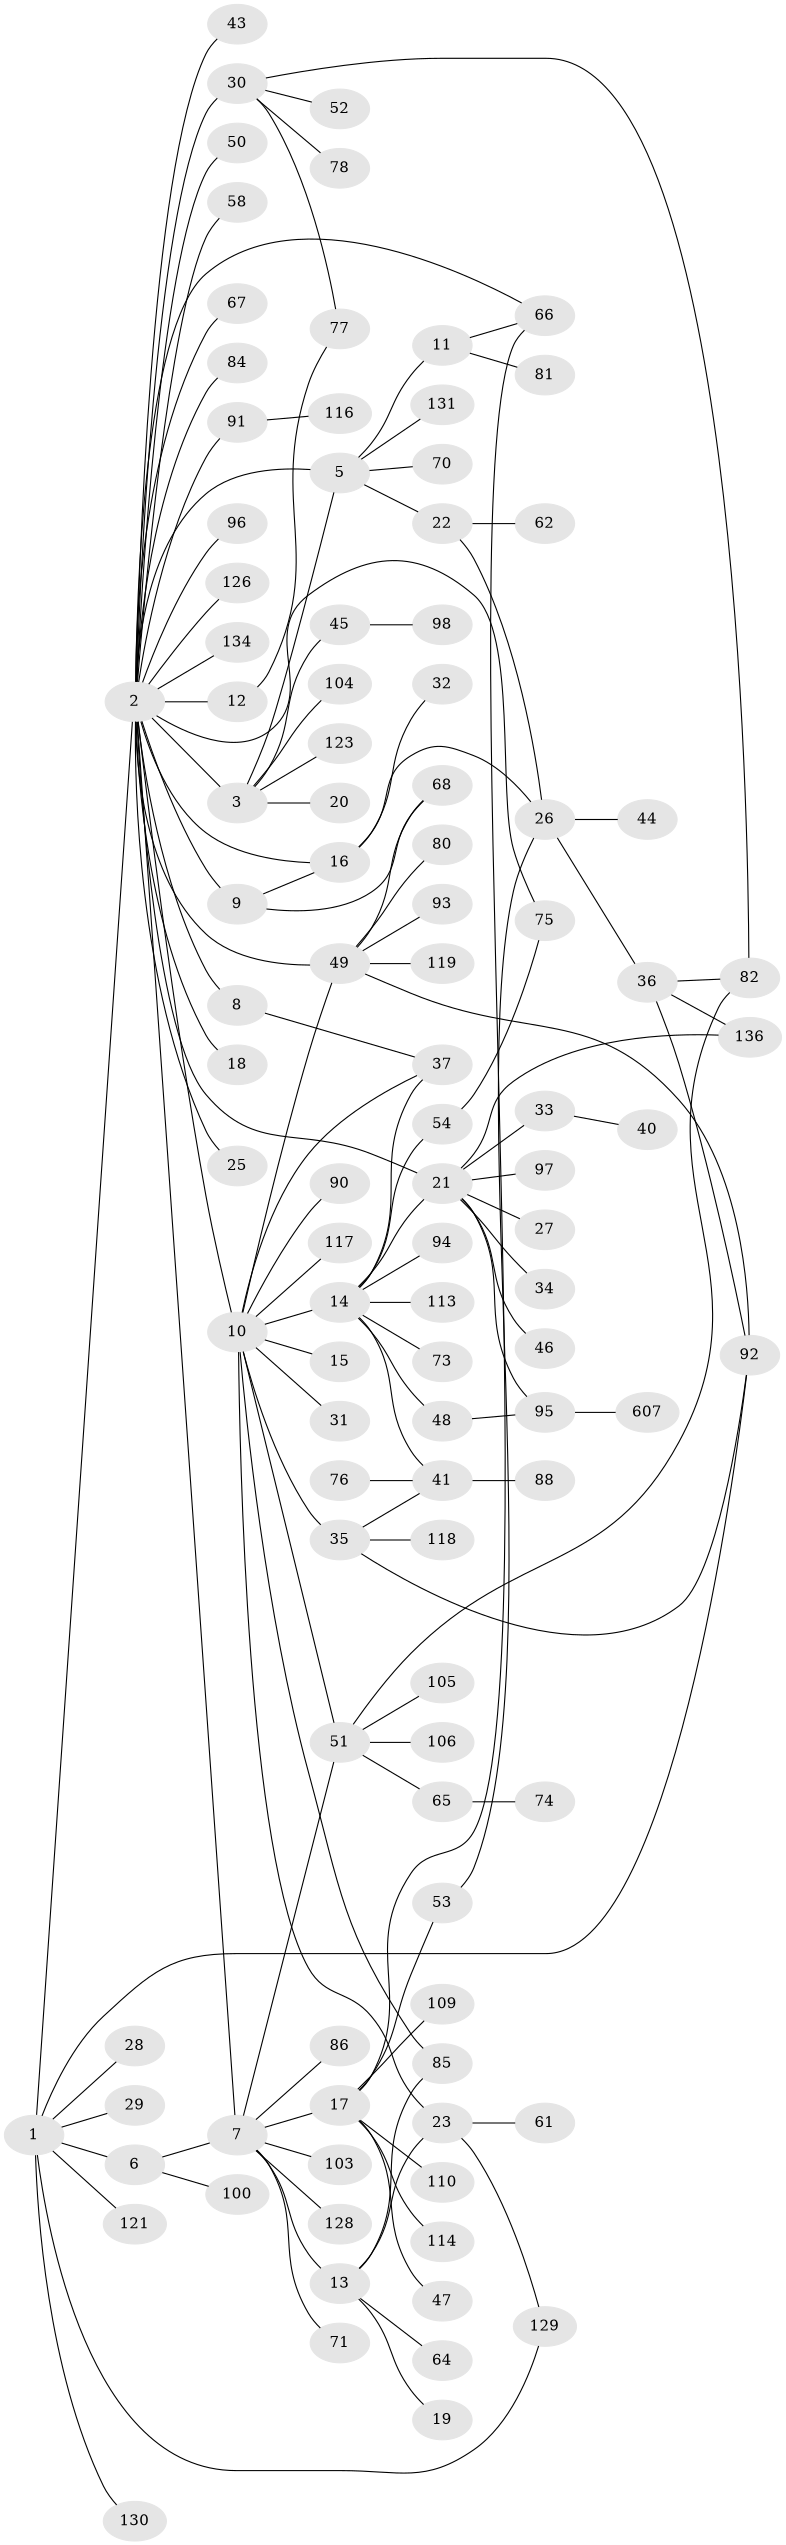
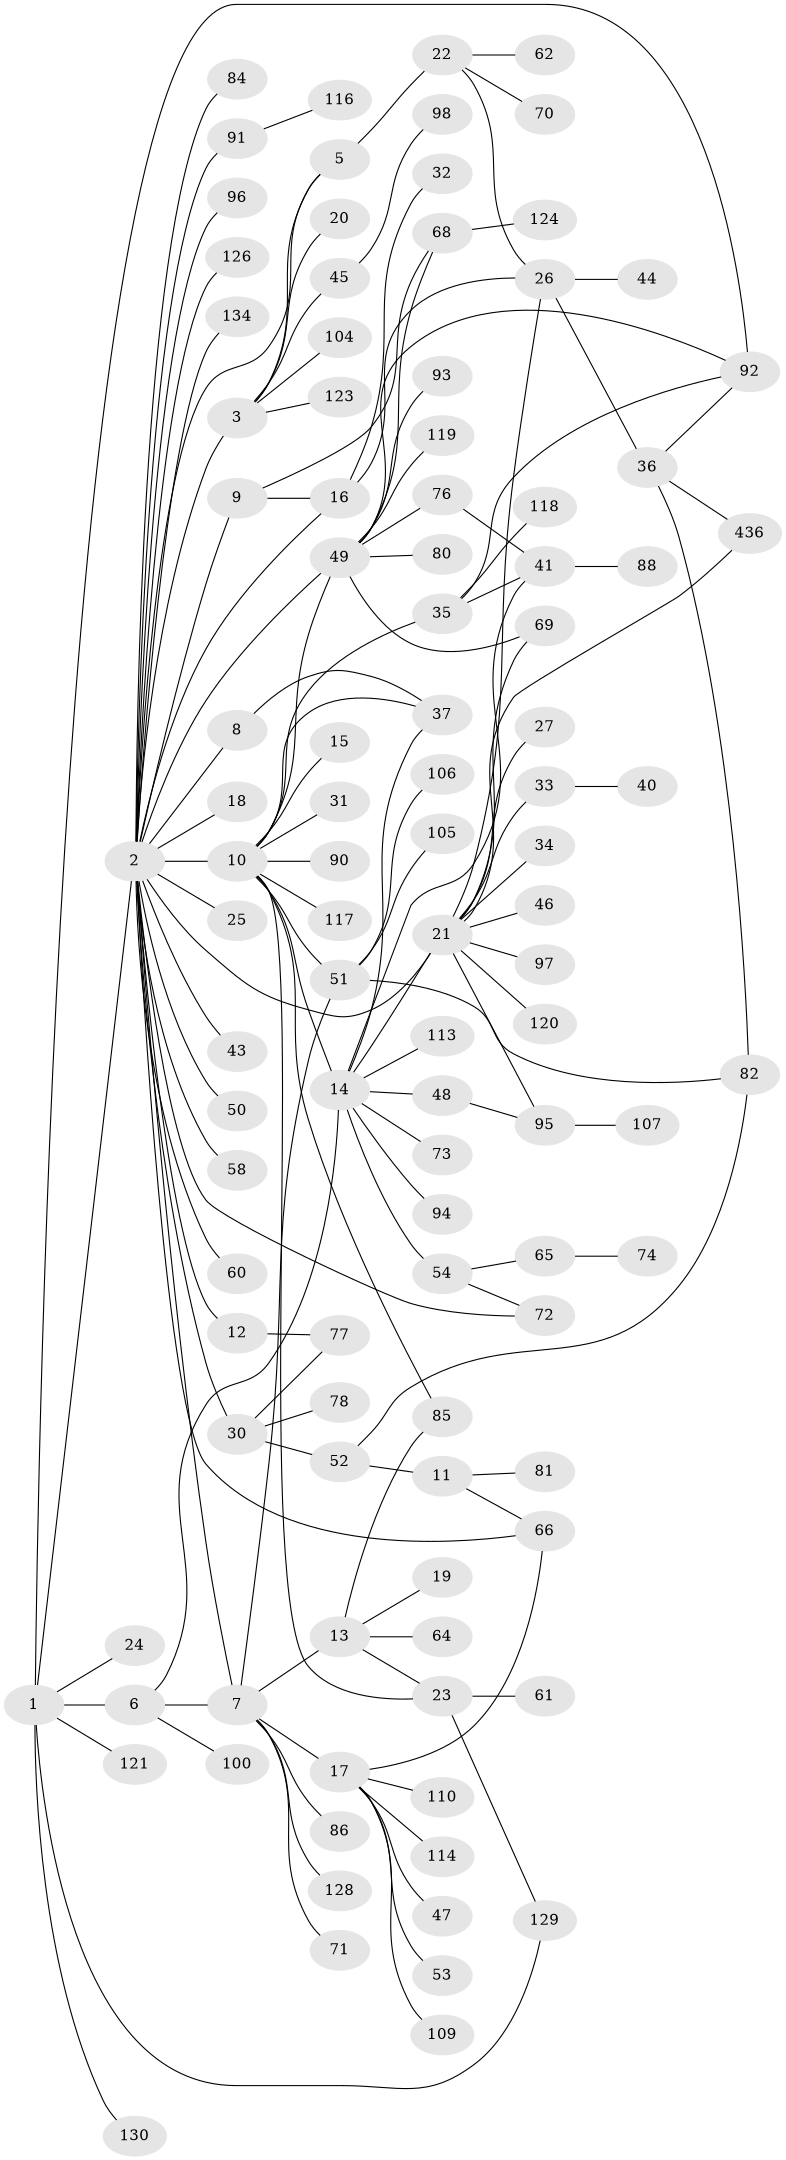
none -> (545, 220)
(237, 304) -> (237, 1274)
(699, 341) -> (613, 1336)
(442, 405) -> none
(391, 409) -> (390, 1469)
(391, 469) -> (494, 85)
none -> (391, 526)
none -> (545, 626)
(545, 921) -> (545, 1316)
none -> (545, 1024)
(750, 1037) -> (750, 534)
(505, 1364) -> (504, 594)
none -> (210, 1400)
(647, 1412) -> (647, 1125)
(391, 1772) -> (494, 1265)
(135, 2046) -> none
(135, 2105) -> (135, 1646)
(340, 2165) -> none
